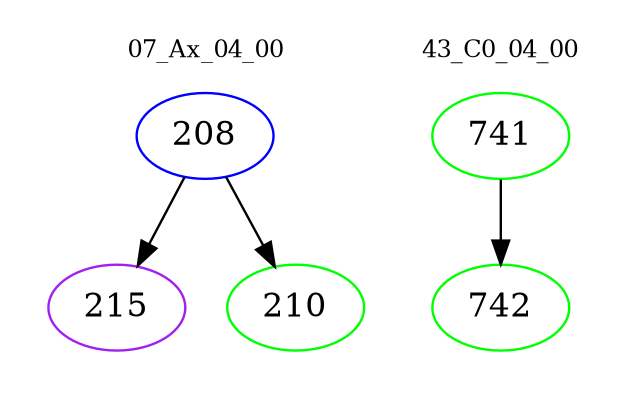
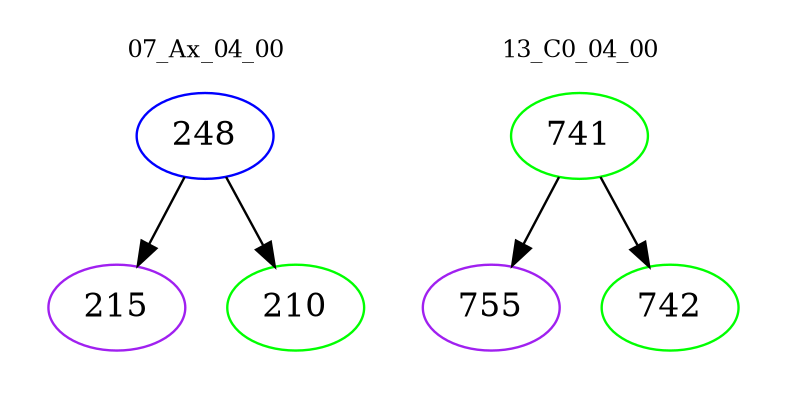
(501, 51) -> (581, 51)
(205, 136) -> (205, 136)
none -> (491, 308)
